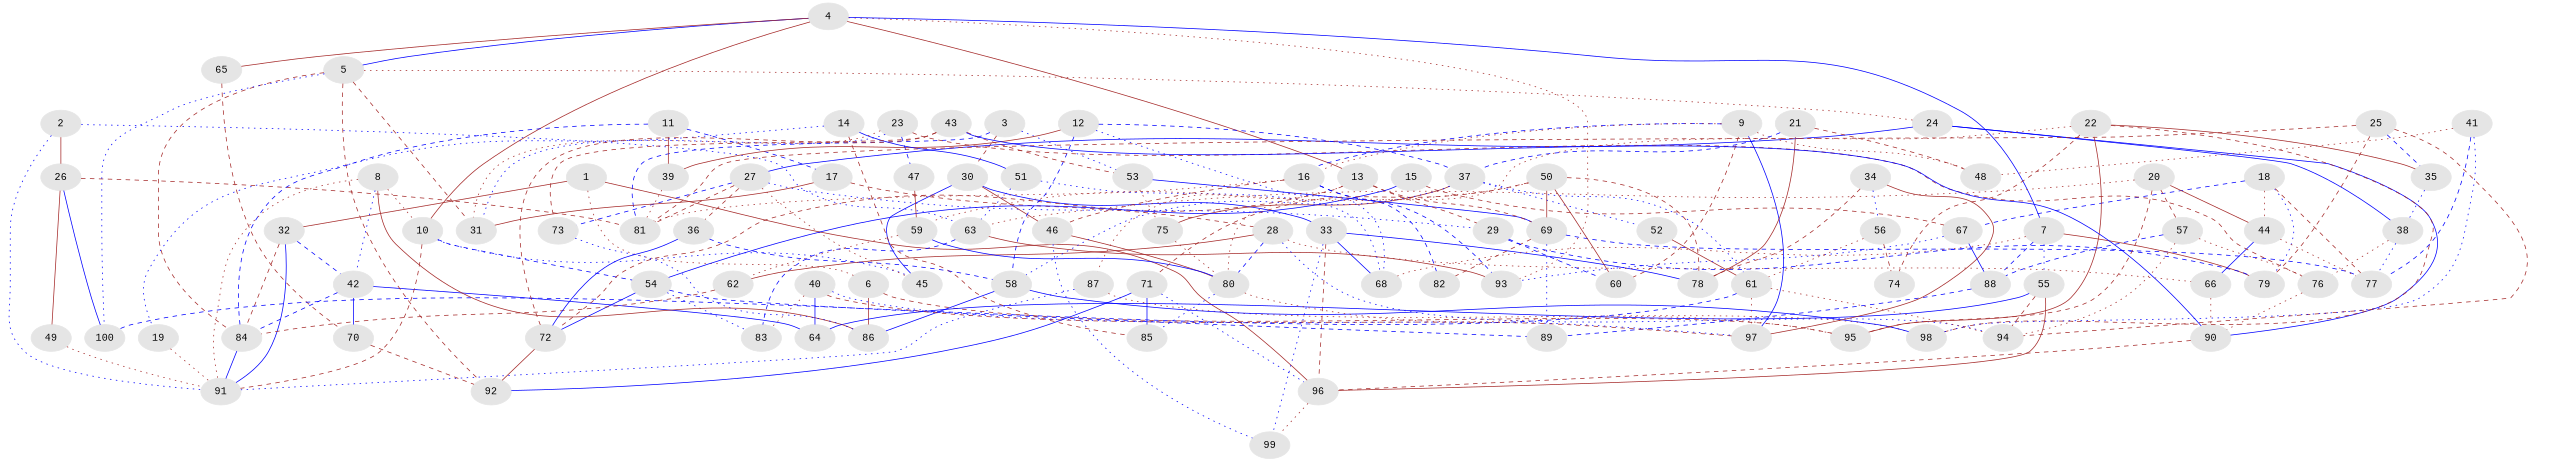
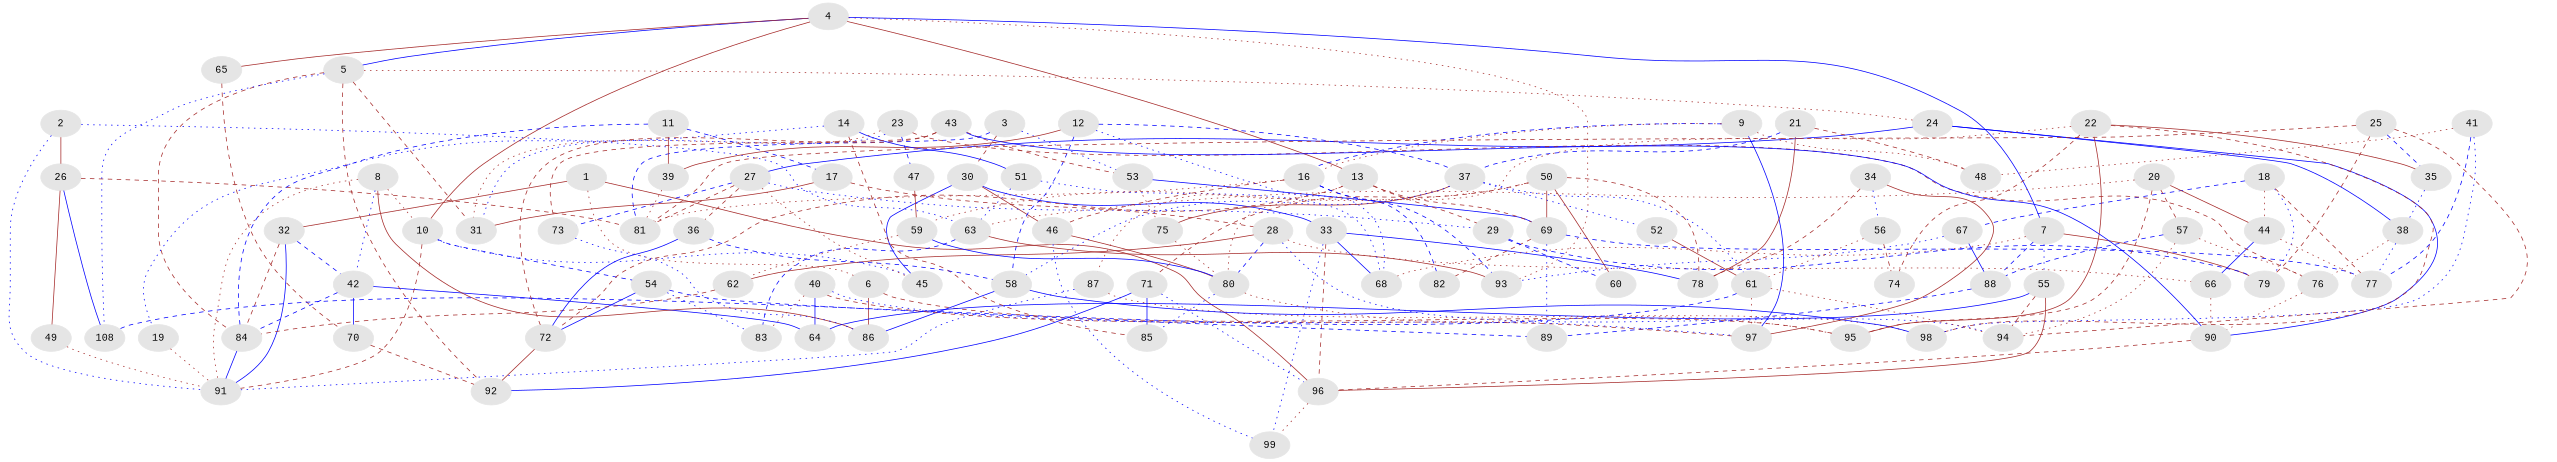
(1411, 177) -> none
(1702, 220) -> none
(105, 338) -> (105, 338)
